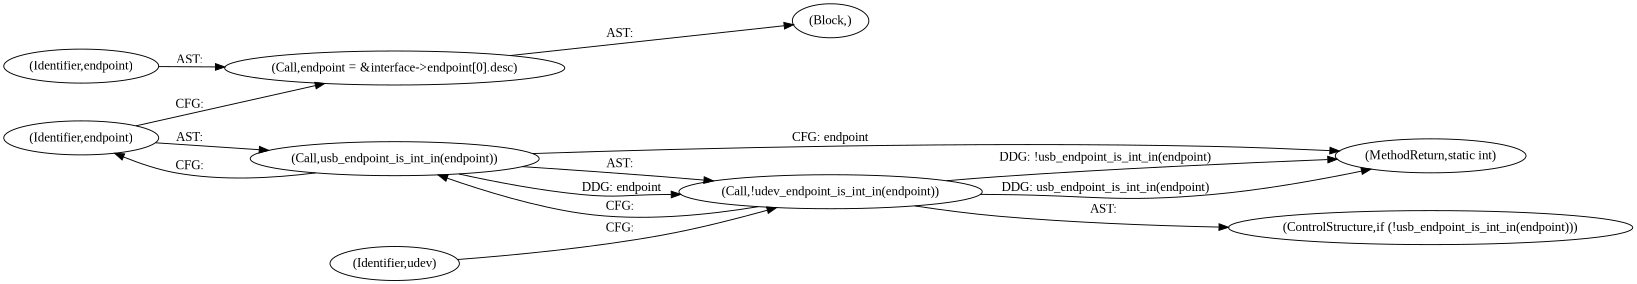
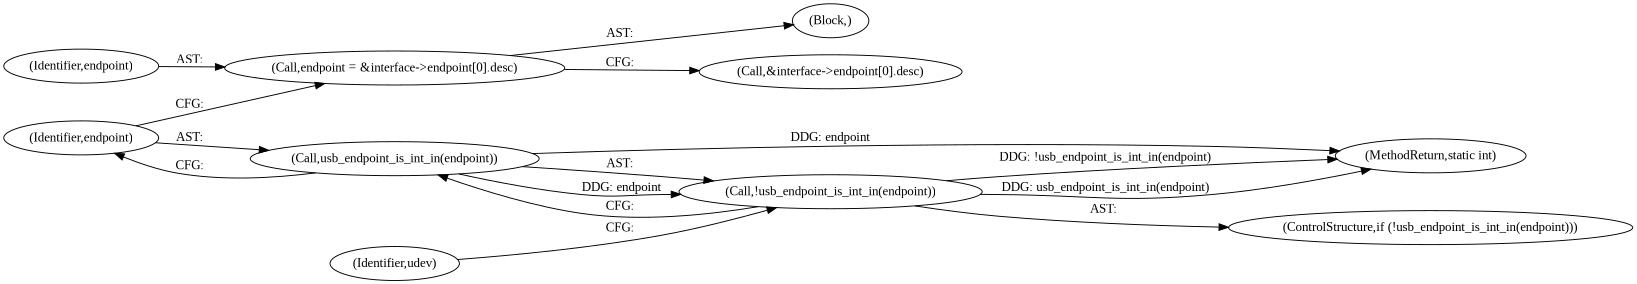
none -> (831, 72)
(831, 137) -> (831, 137)
(831, 192) -> (831, 192)
